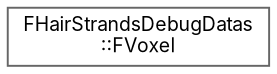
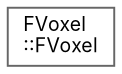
(138, 37) -> (61, 37)
